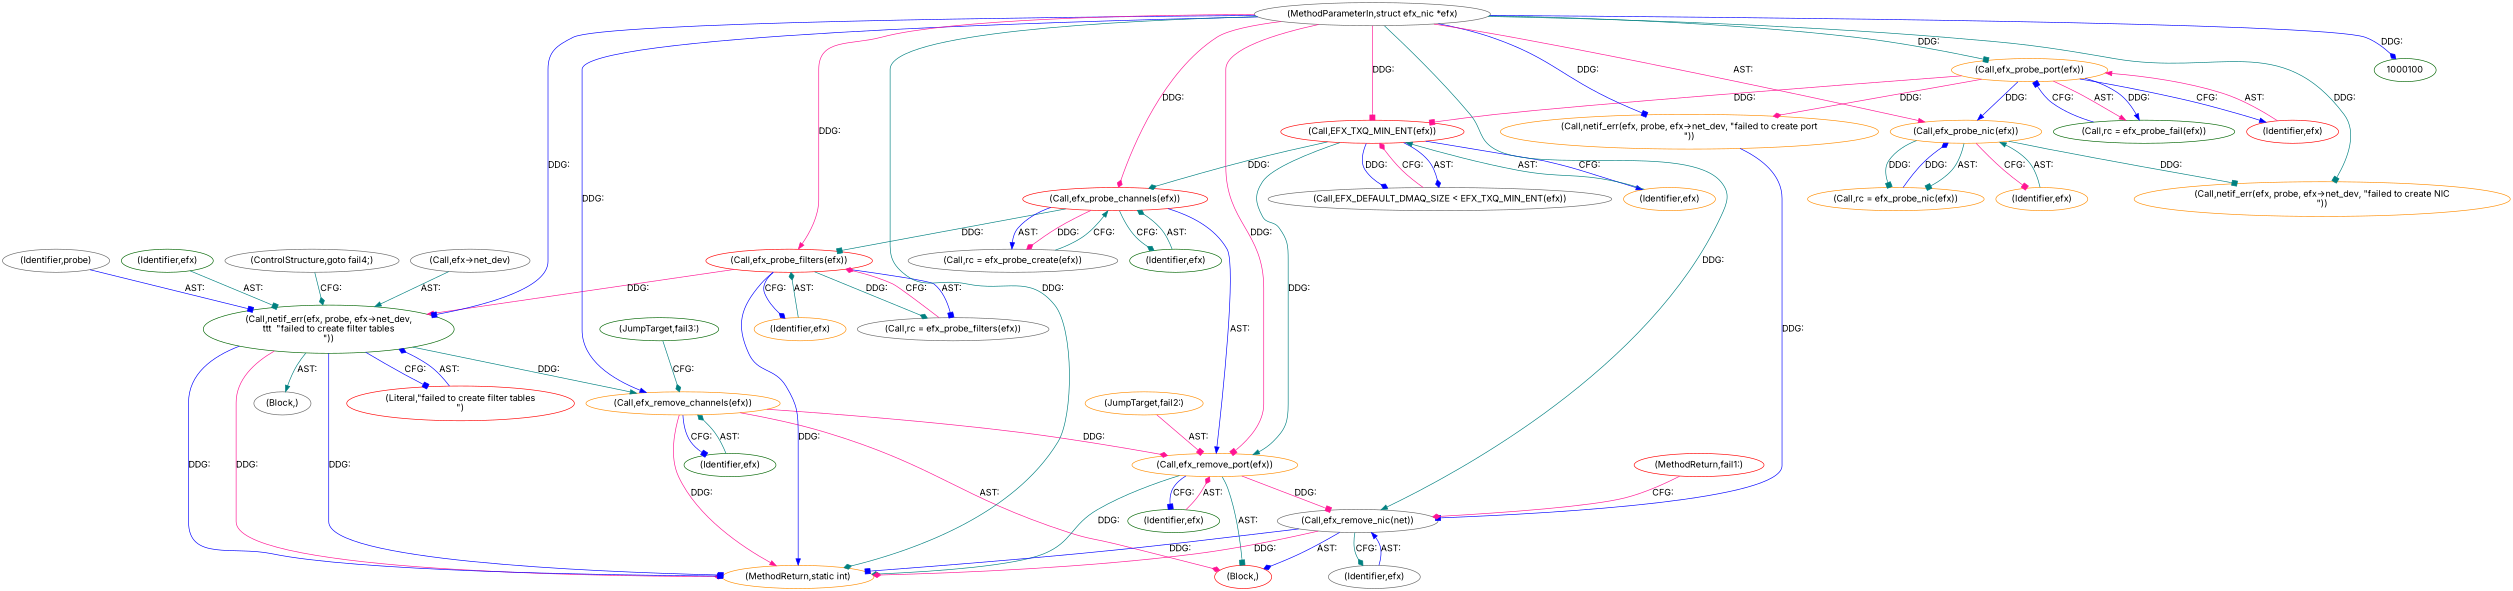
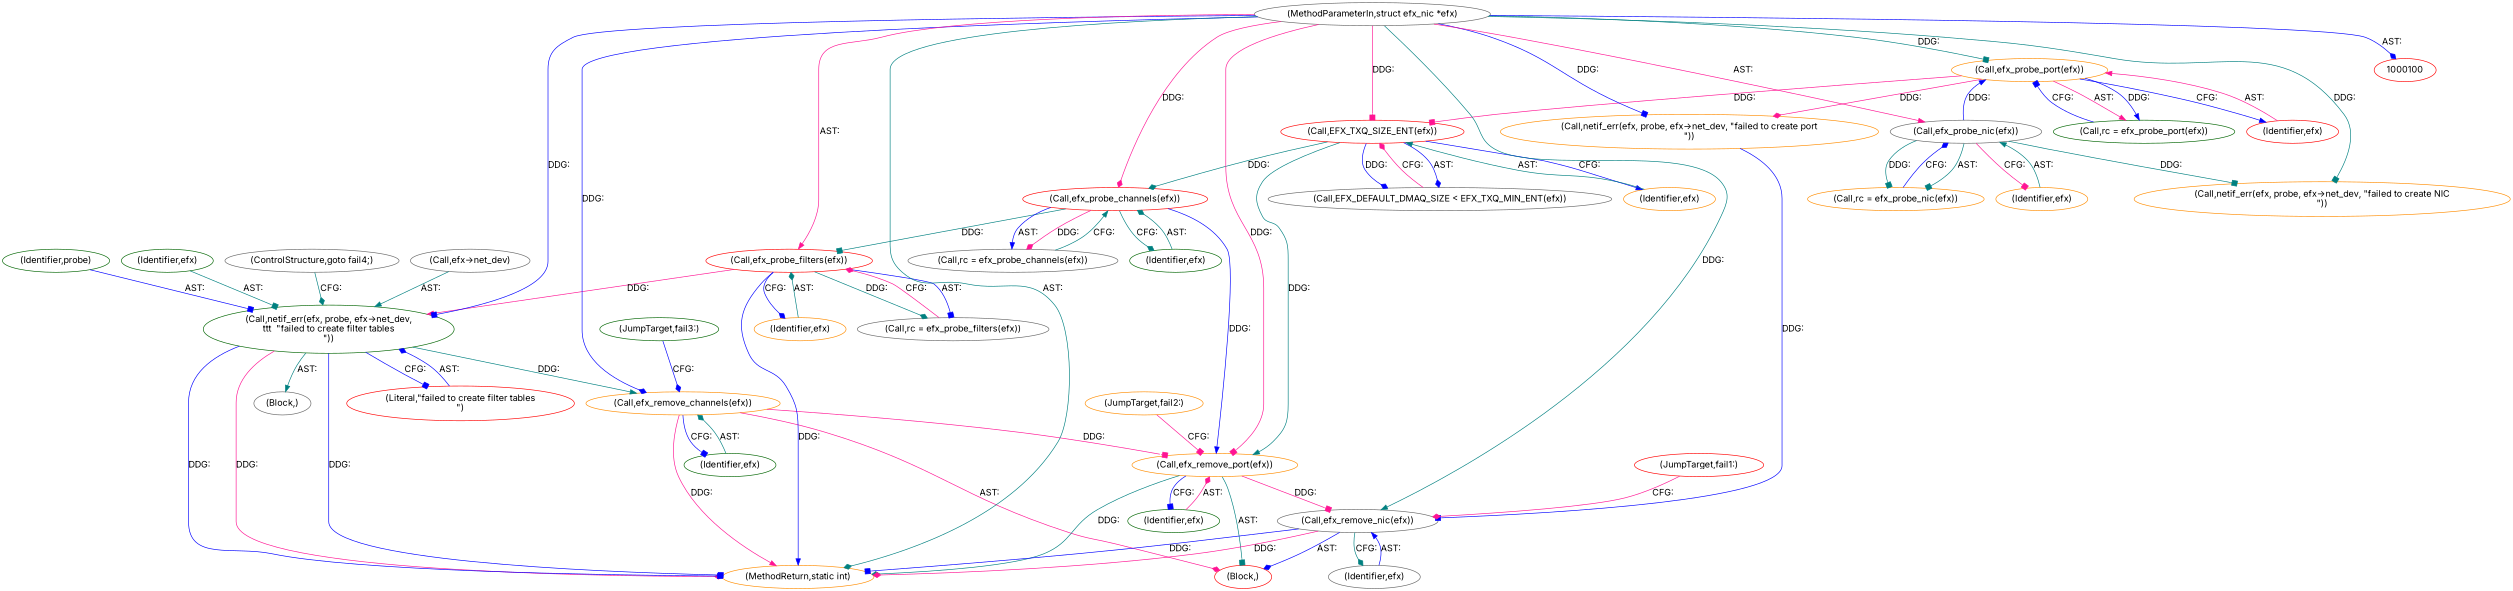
(743, 39) -> (743, 39)
(2393, 42) -> (2393, 42)
(2405, 70) -> (2405, 70)
(2000, 99) -> (1966, 99)
(831, 132) -> (831, 132)
(1372, 132) -> (1372, 132)
(1966, 132) -> (1966, 132)
(2144, 132) -> (2144, 132)
(1937, 165) -> (1937, 165)
(56, 261) -> (56, 261)
(1013, 261) -> (1013, 261)
(1054, 289) -> (1054, 289)
(1241, 329) -> (1241, 329)
(670, 363) -> (670, 363)
(964, 426) -> (964, 426)
(1200, 437) -> (1200, 437)
(1699, 465) -> (1699, 465)
(1358, 521) -> (1358, 521)
